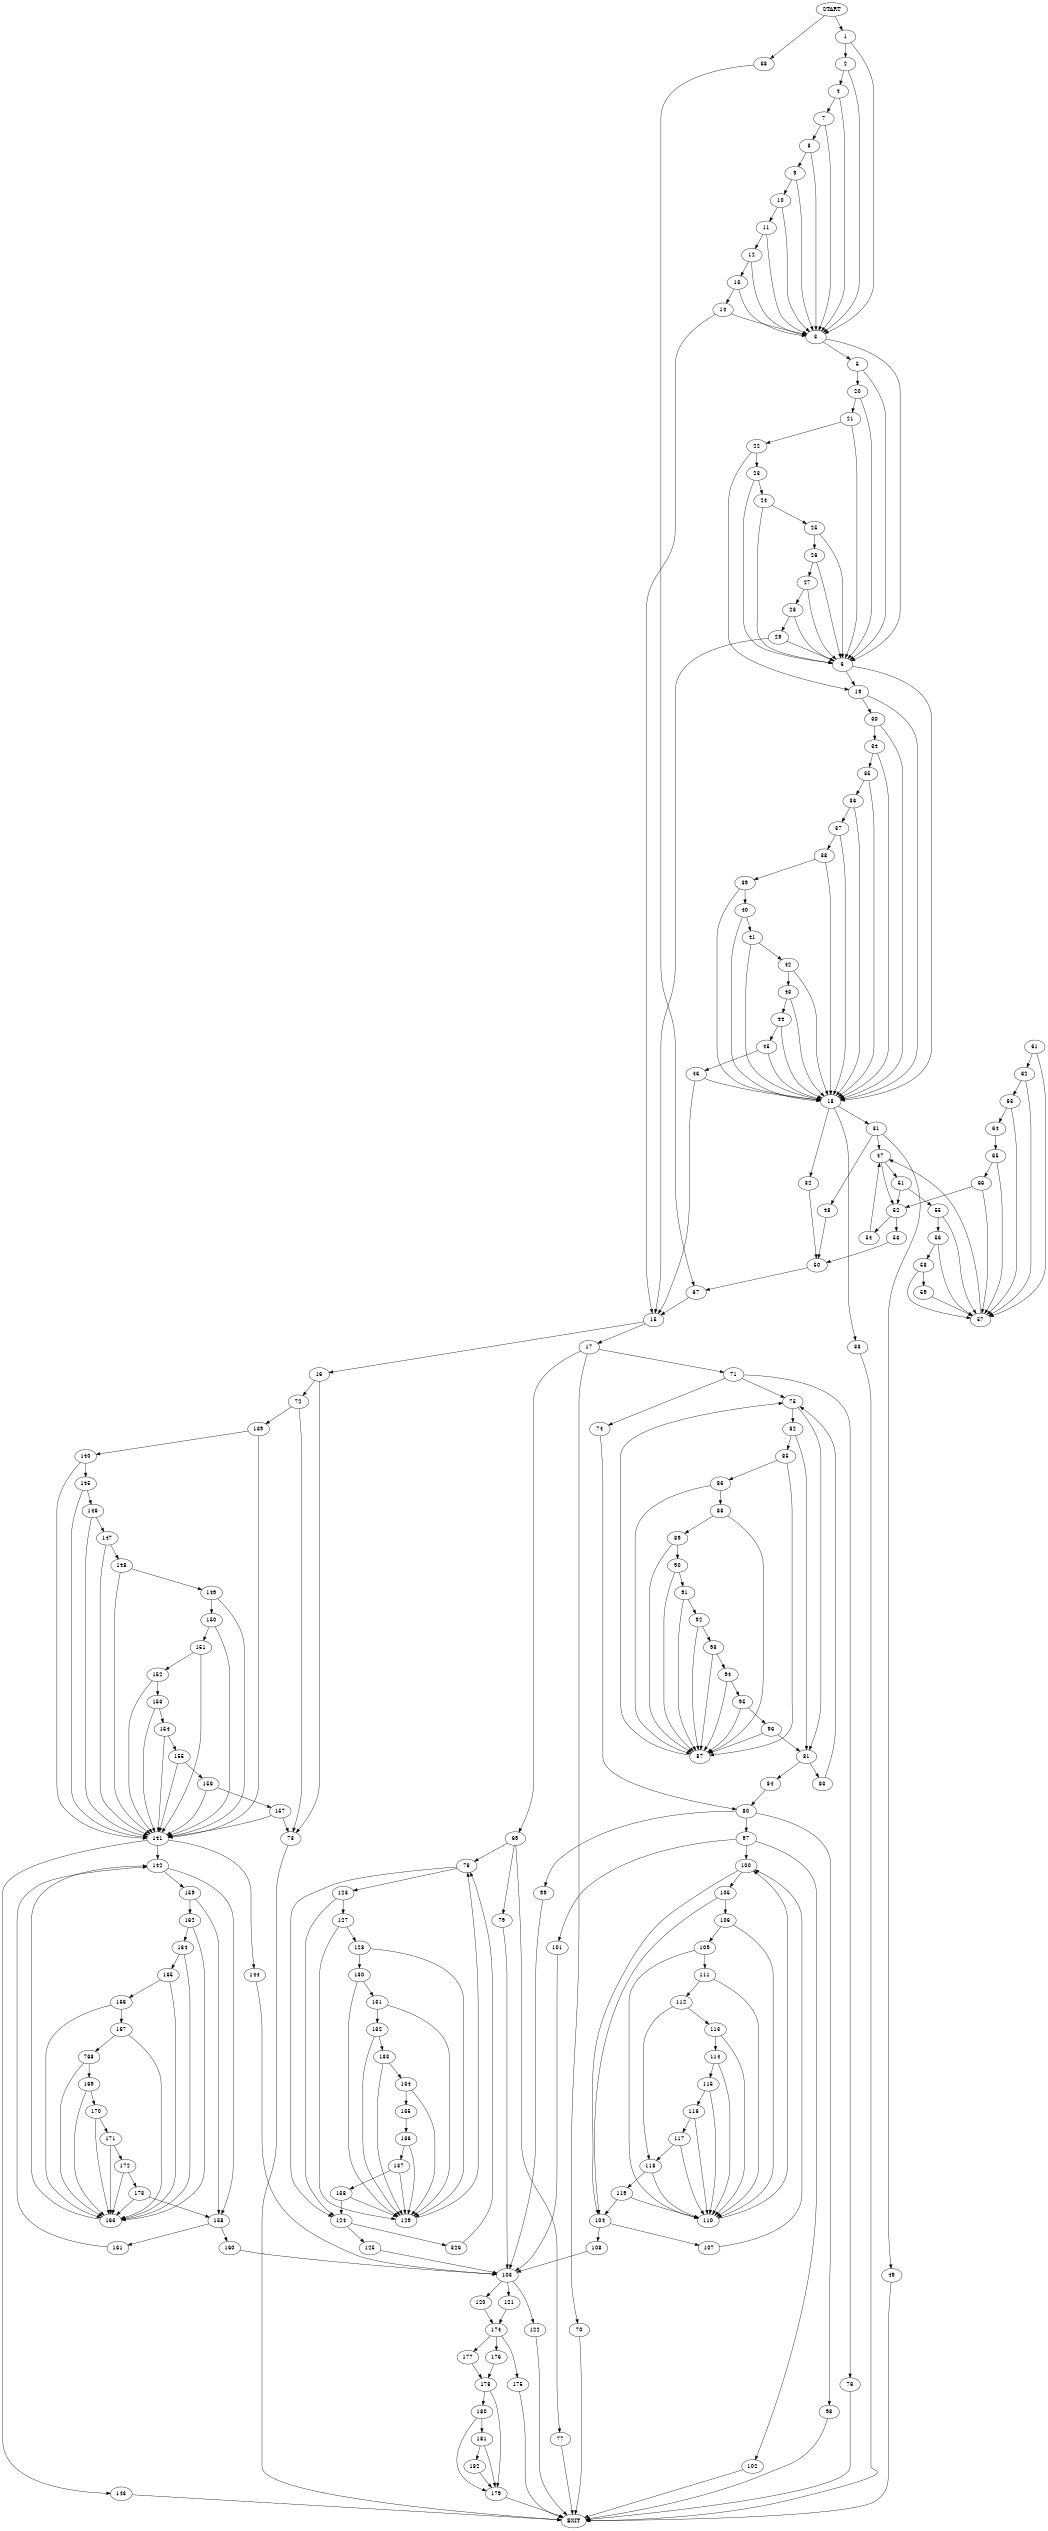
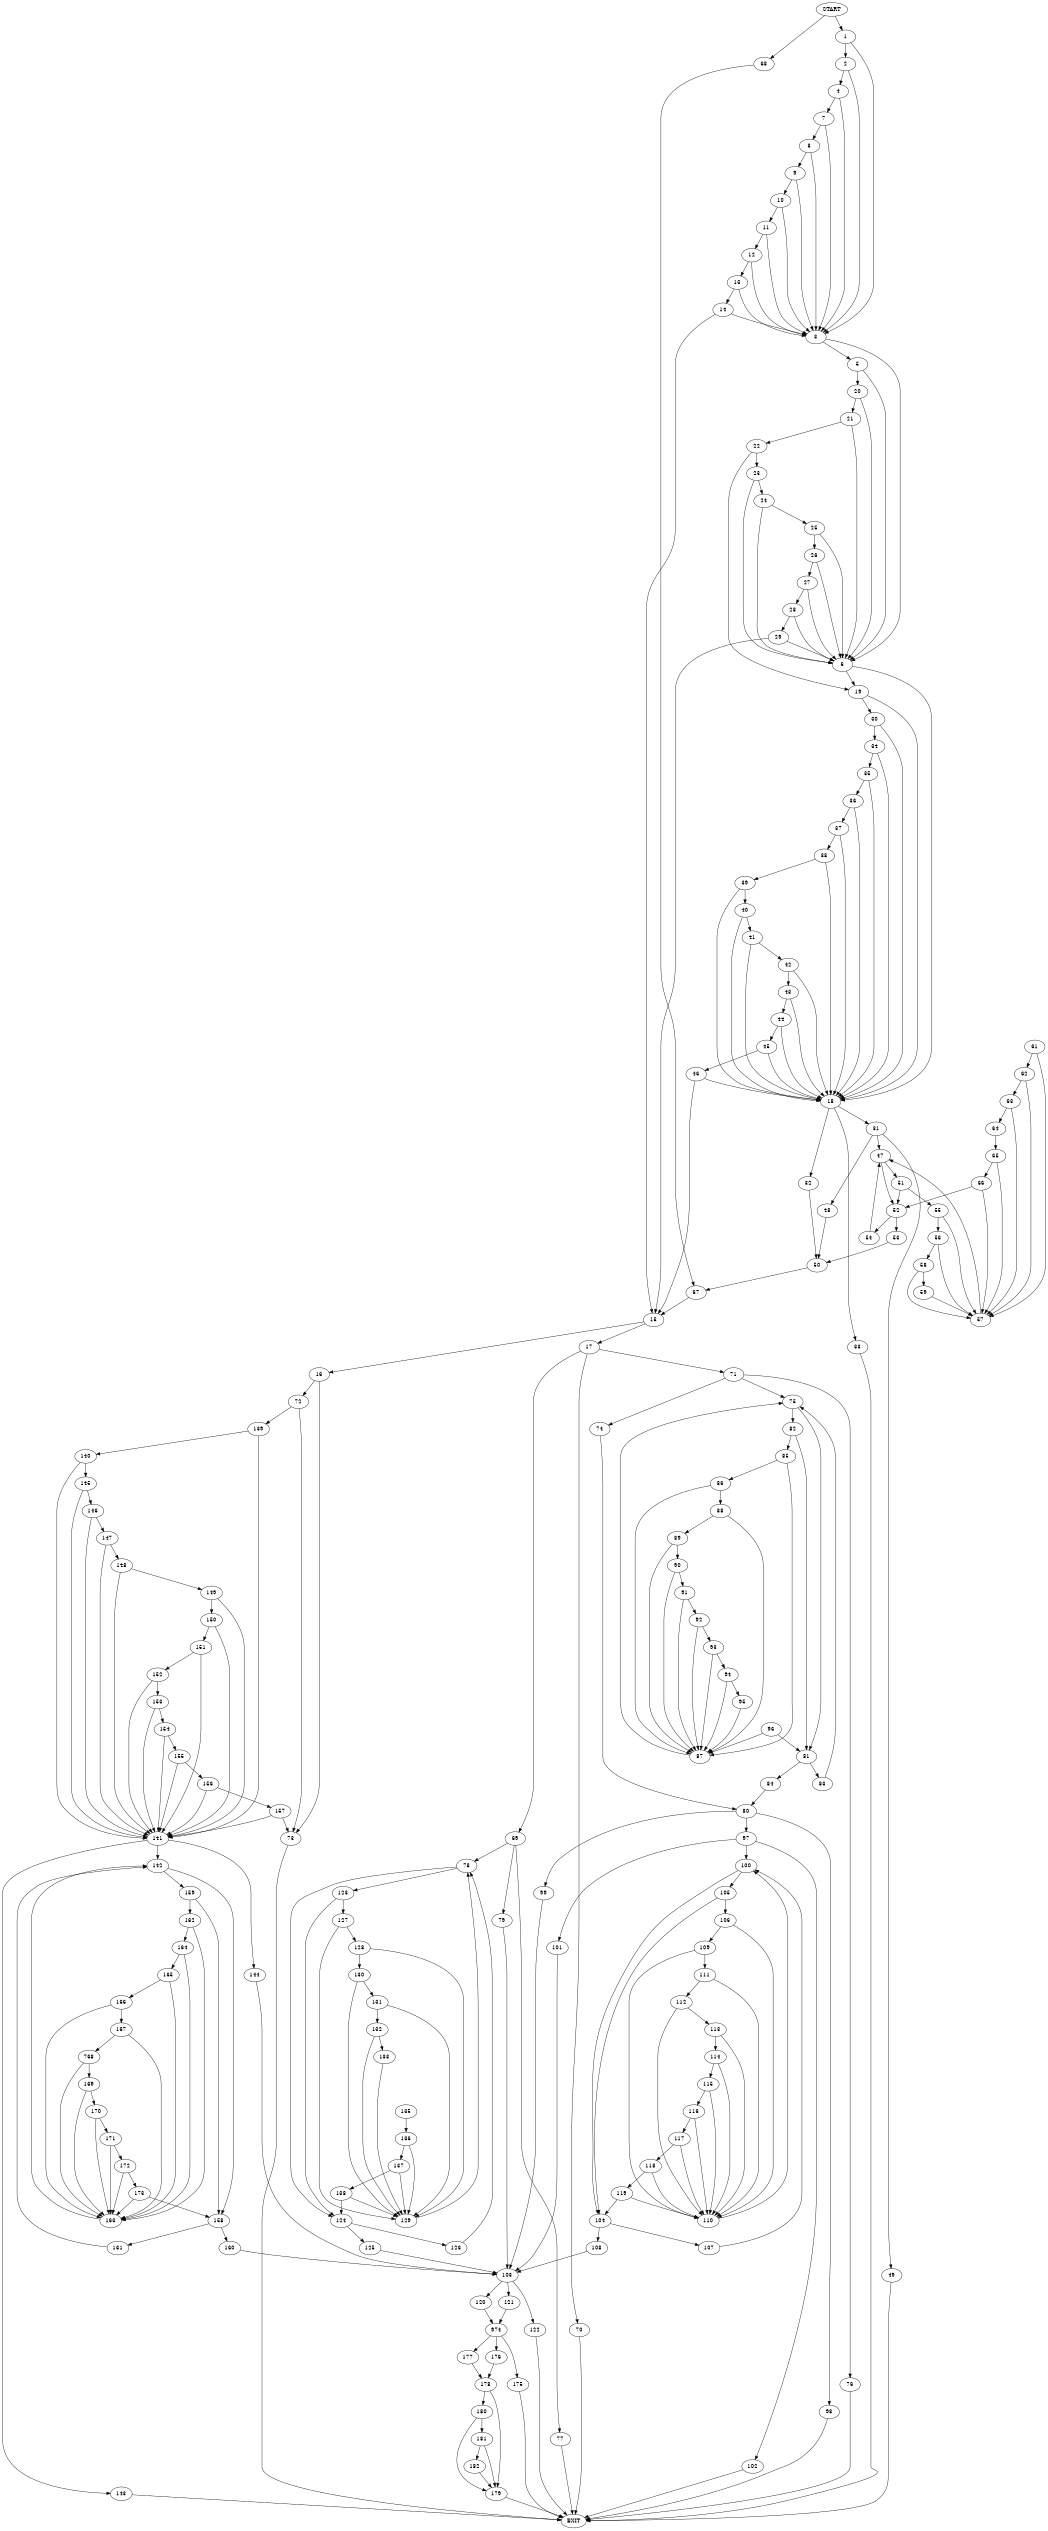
(754, 1713) -> none
(643, 2075) -> (658, 2114)
(406, 2084) -> none
(456, 2248) -> (456, 2248)
(496, 2330) -> (496, 2330)
